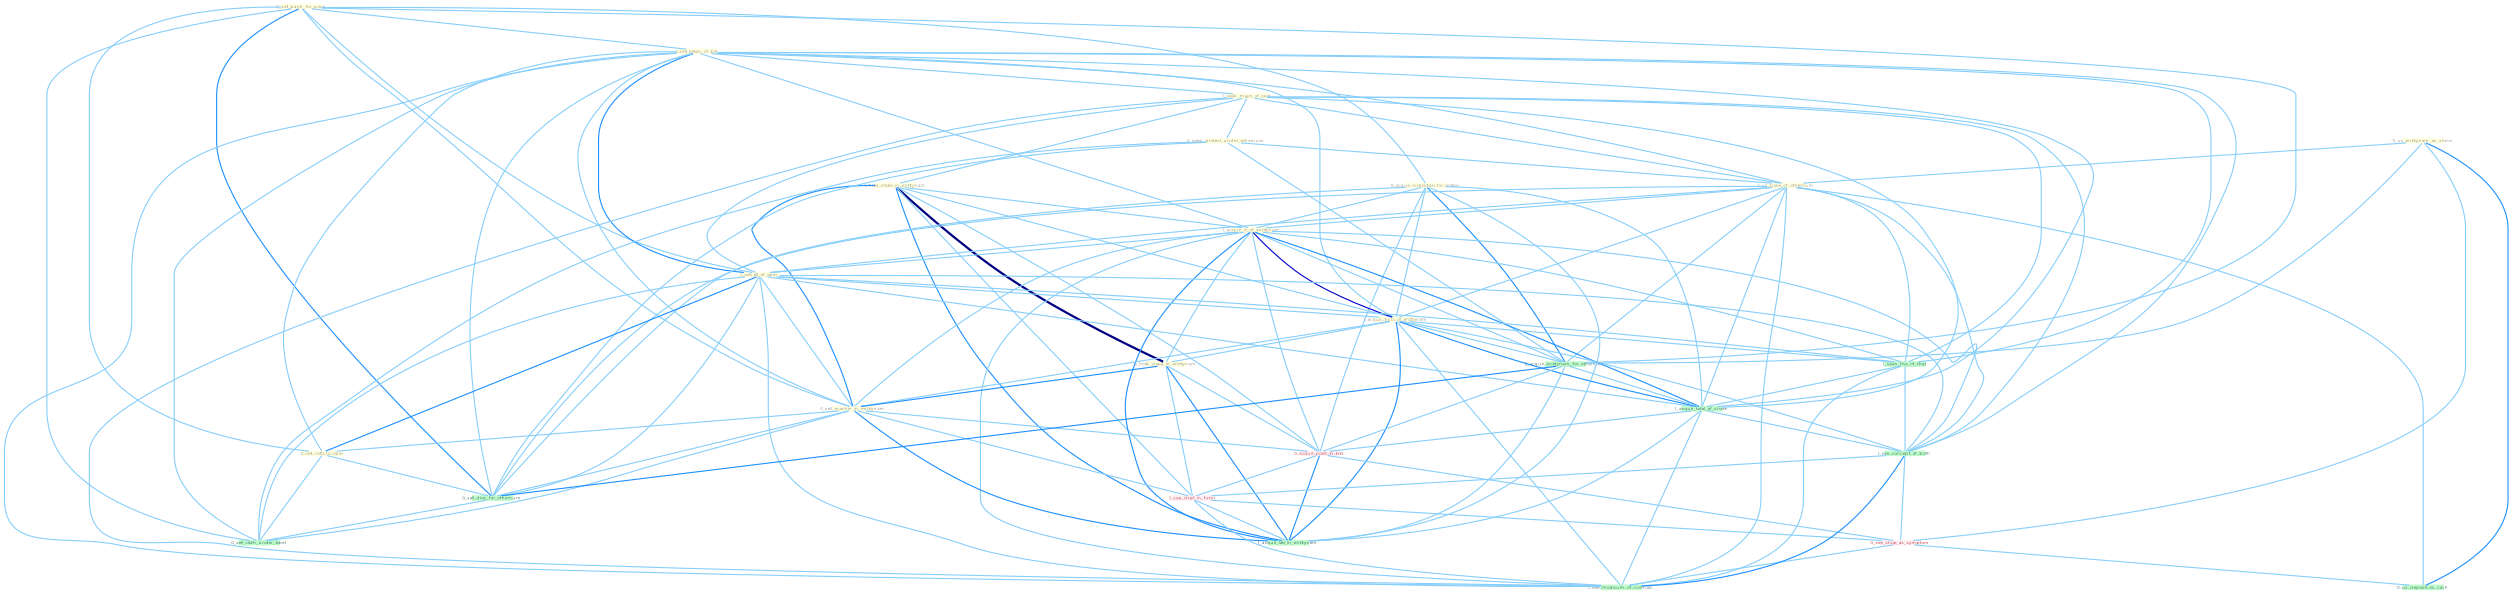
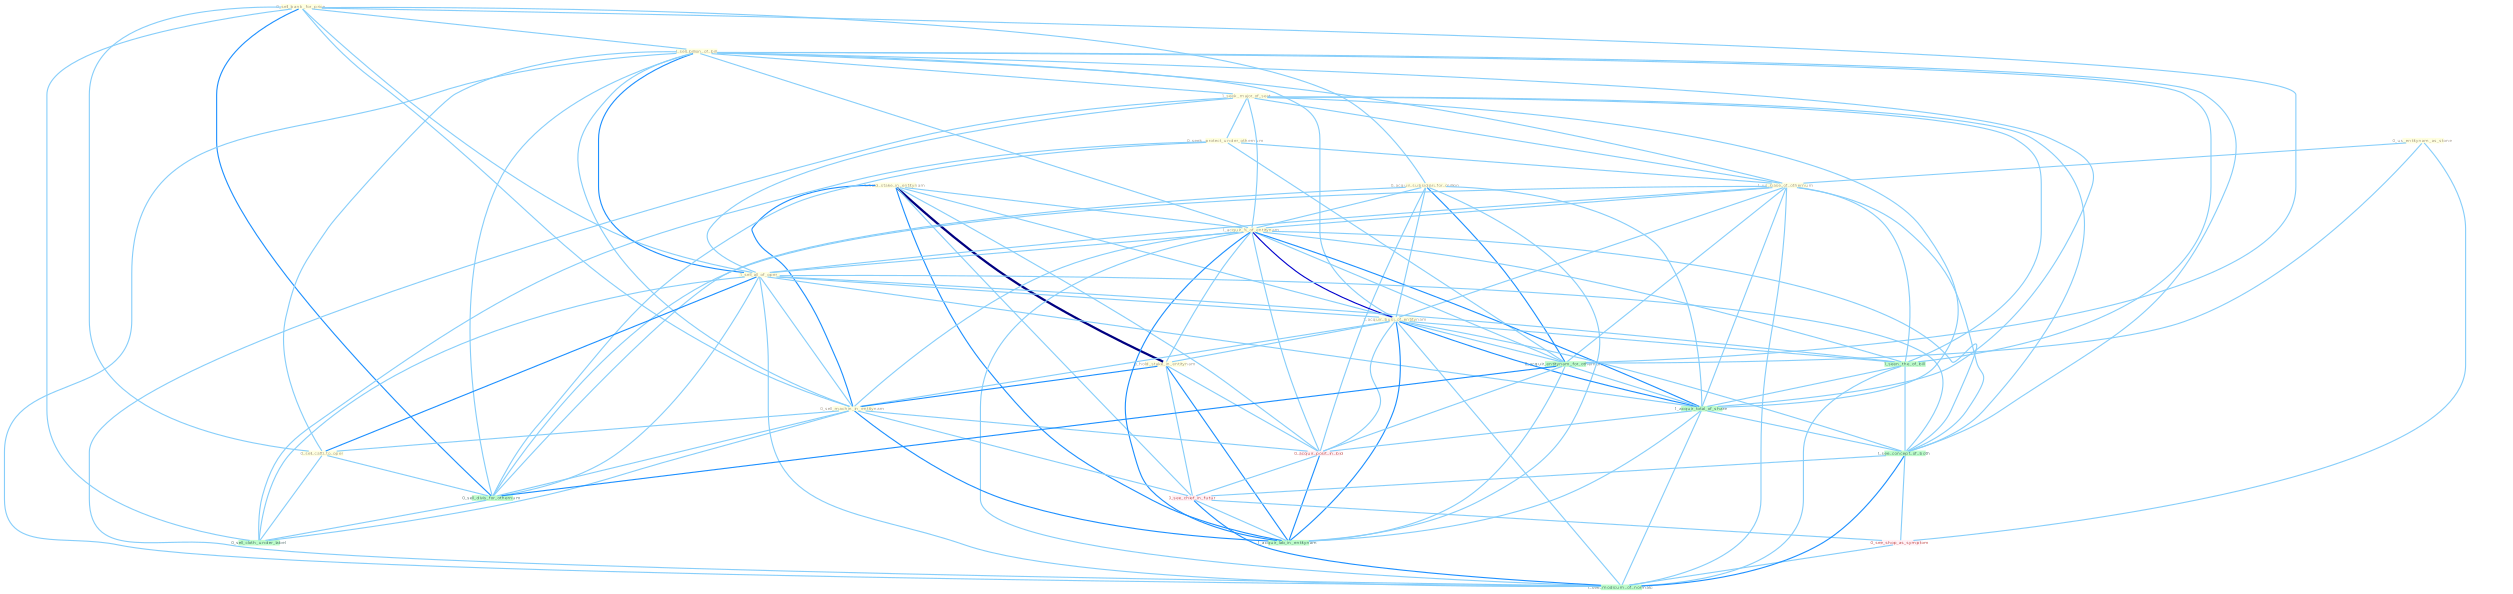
(1071, 141) -> (1257, 153)
(272, 191) -> none
(1905, 364) -> (1905, 364)
(1610, 498) -> (1380, 397)
(1389, 569) -> (1389, 569)
(2423, 587) -> none
